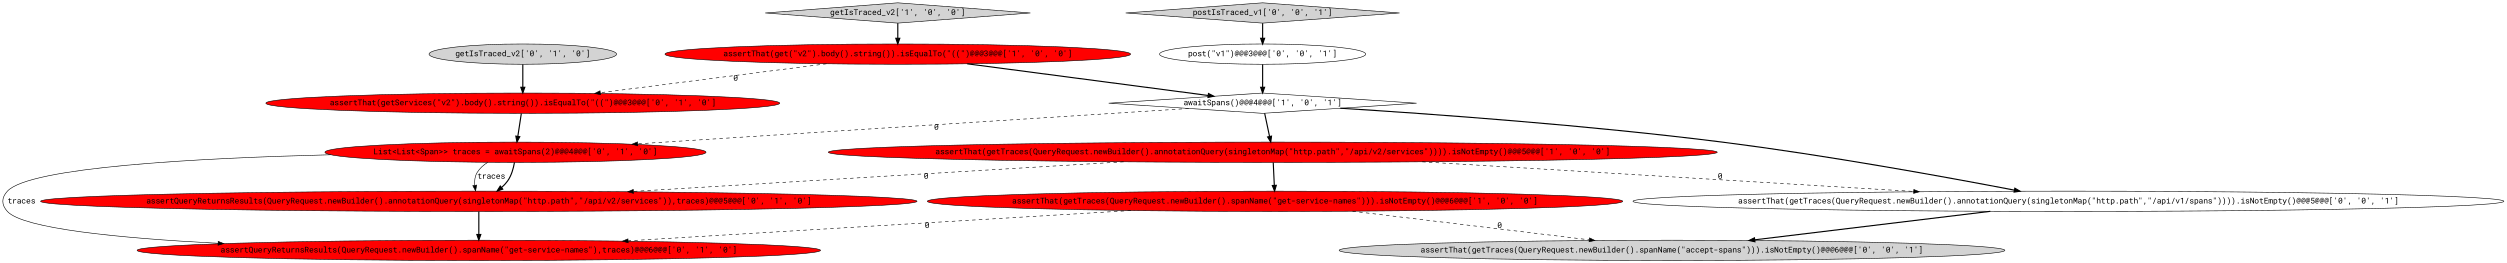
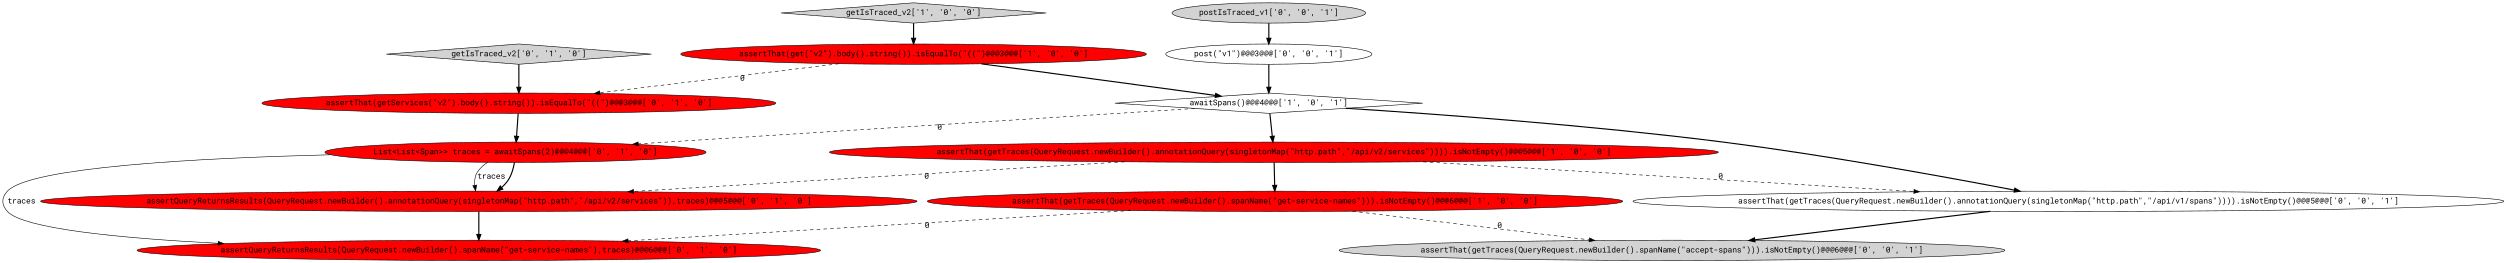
(1263, 13) -> (1269, 13)
(523, 54) -> (519, 54)
